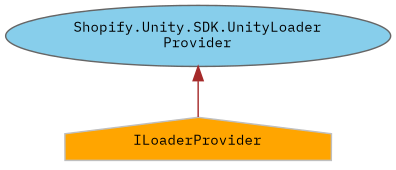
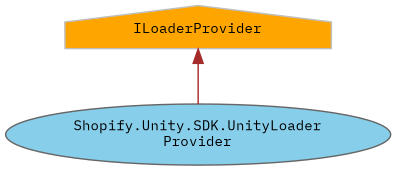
(198, 99) -> (198, 84)
